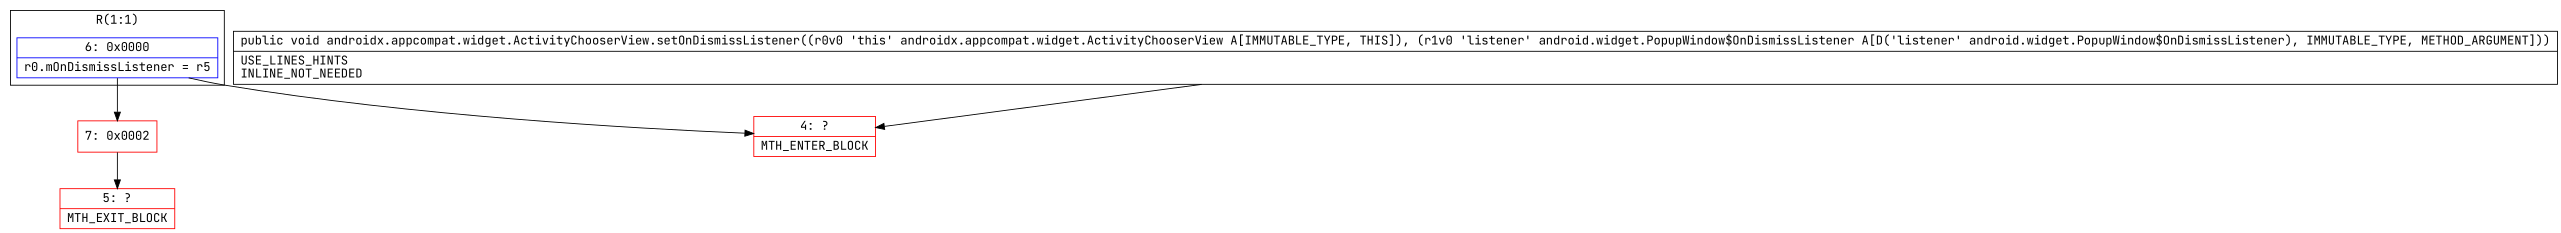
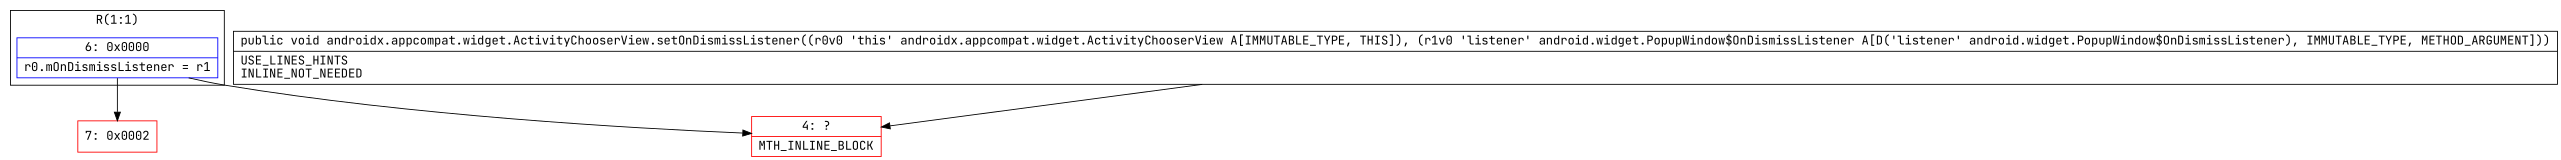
(117, 67) -> (117, 67)
(815, 146) -> (816, 146)
(117, 209) -> none
